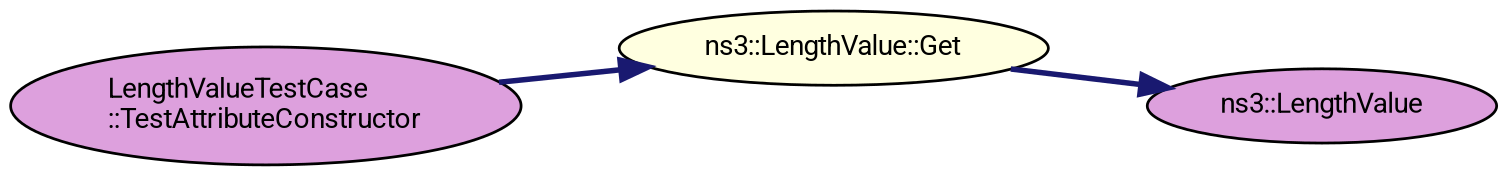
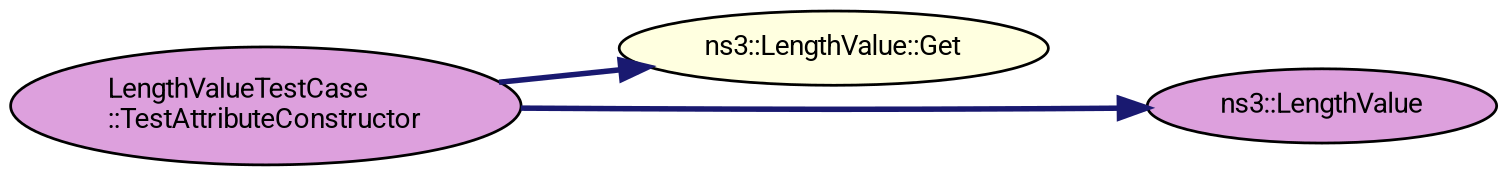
(1076, 77) -> (820, 109)
